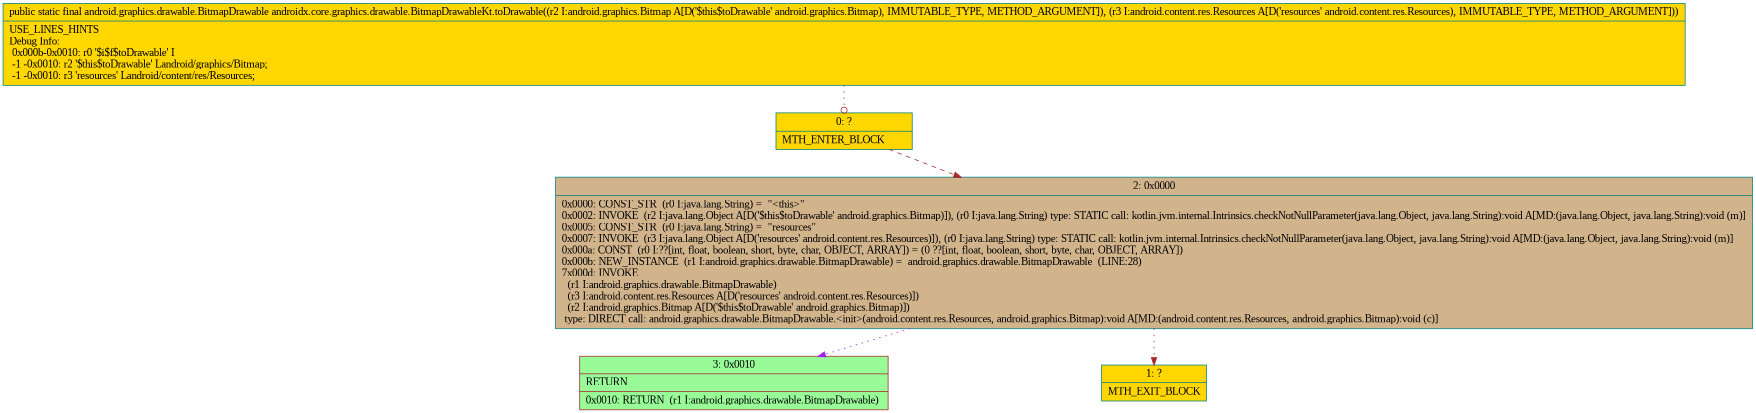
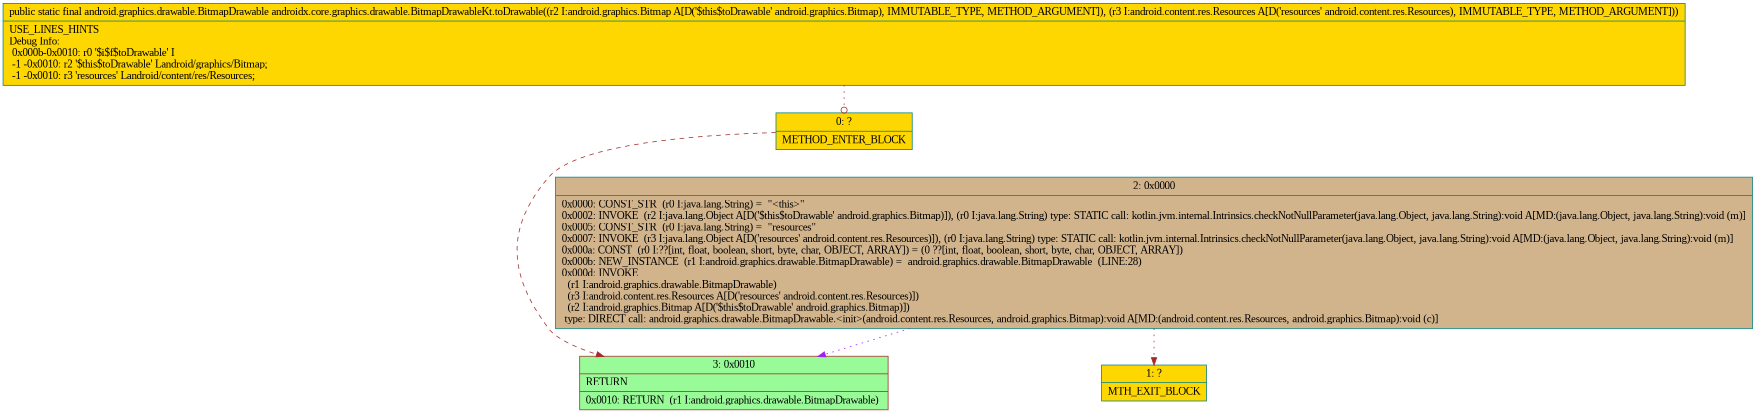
(833, 140) -> (844, 140)
(922, 162) -> (554, 173)
(603, 273) -> (603, 273)
